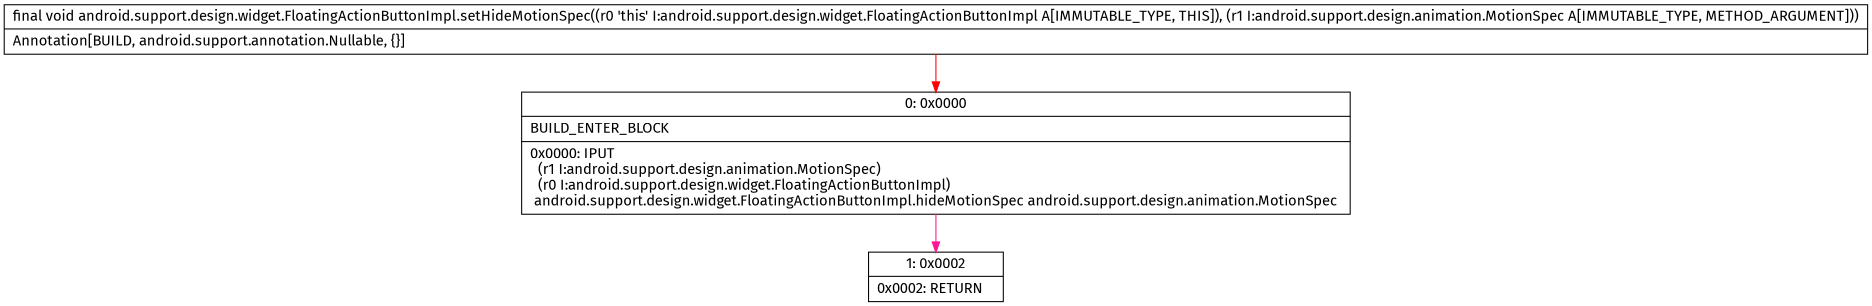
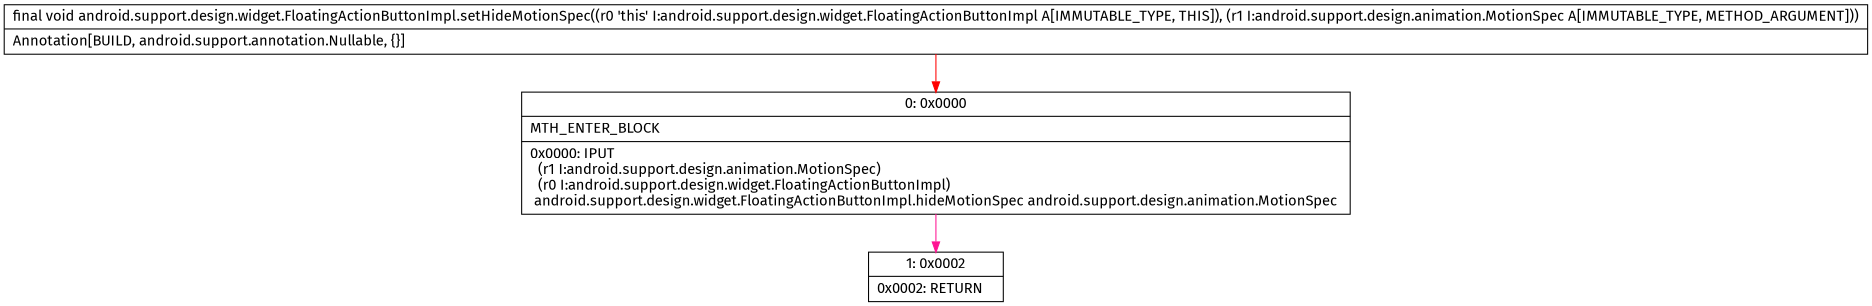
(600, 128) -> (595, 128)
